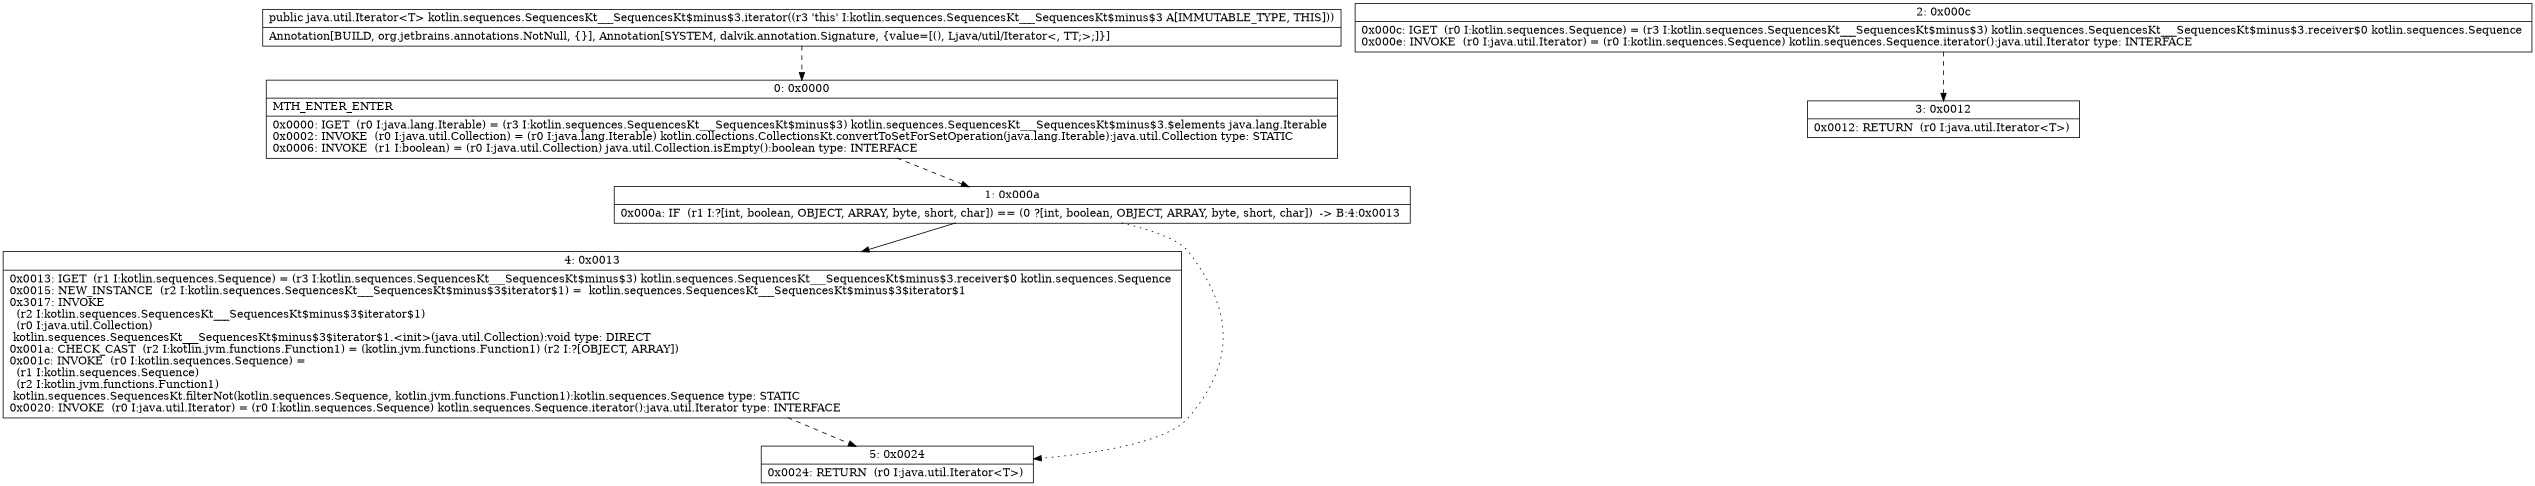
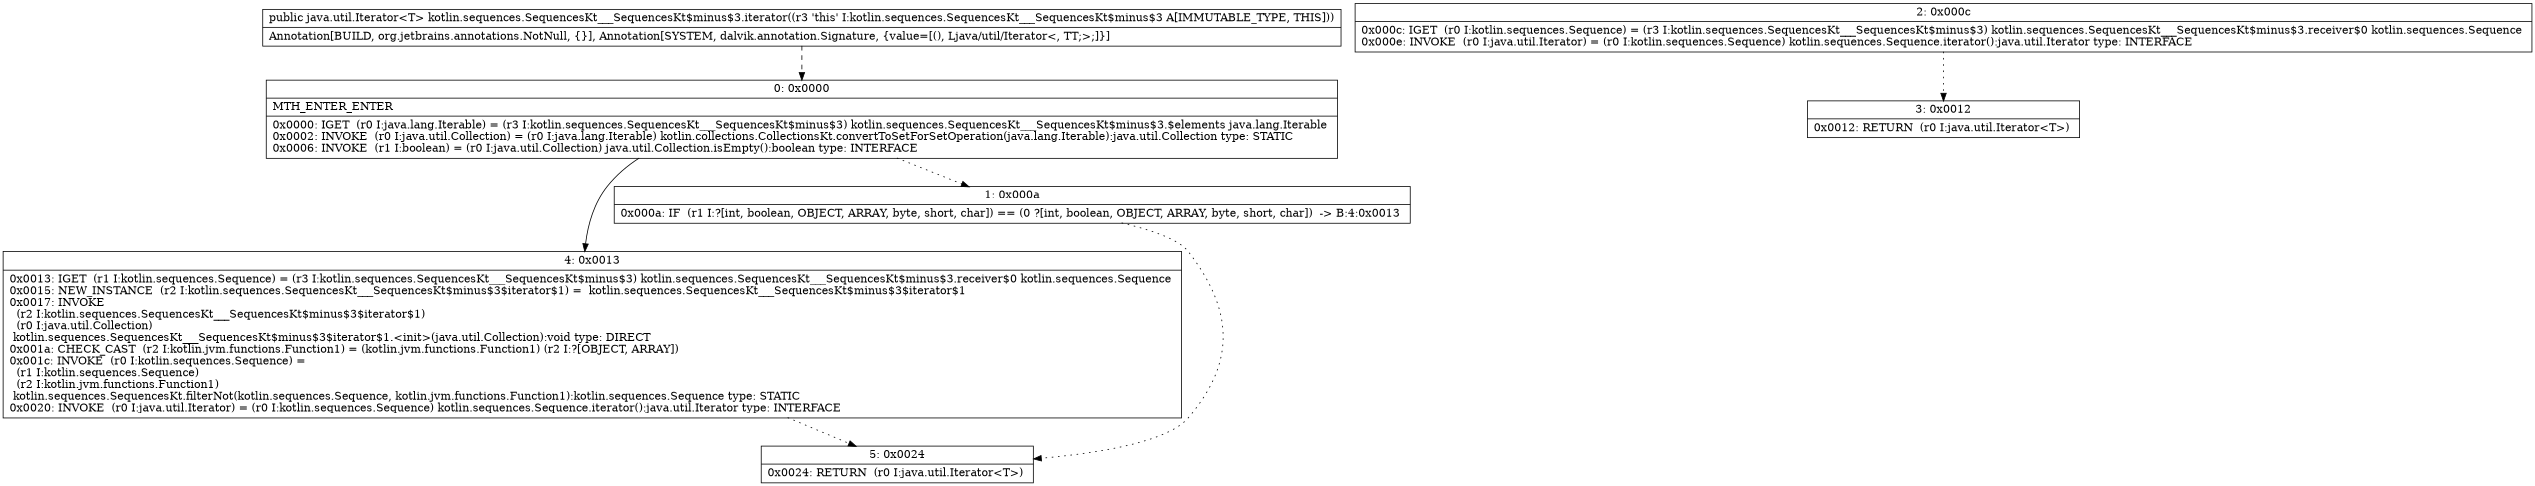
(1944, 72) -> (1944, 72)
(929, 171) -> (929, 171)
(912, 236) -> (602, 194)
(61, 303) -> (61, 303)
(818, 430) -> (818, 430)
